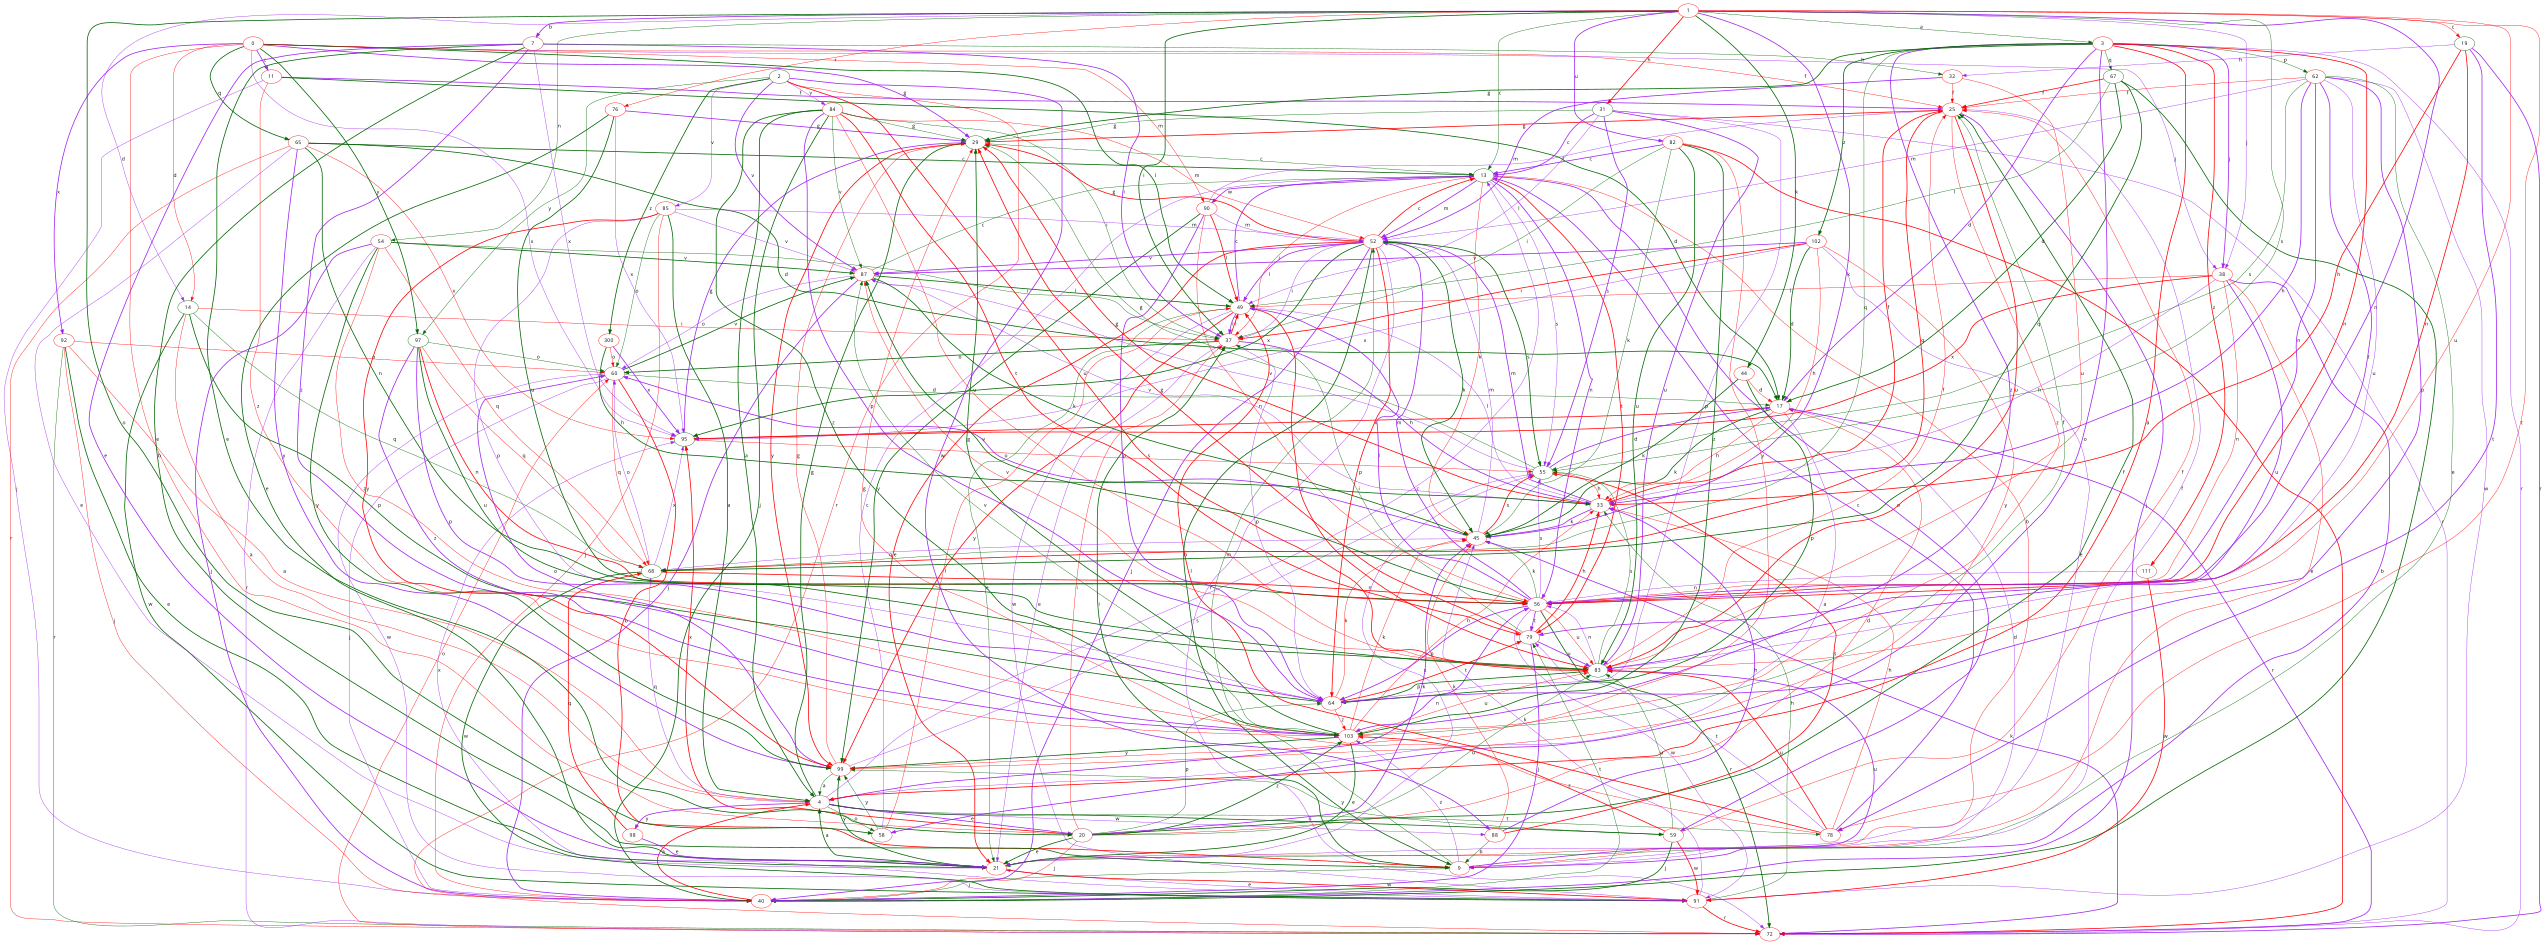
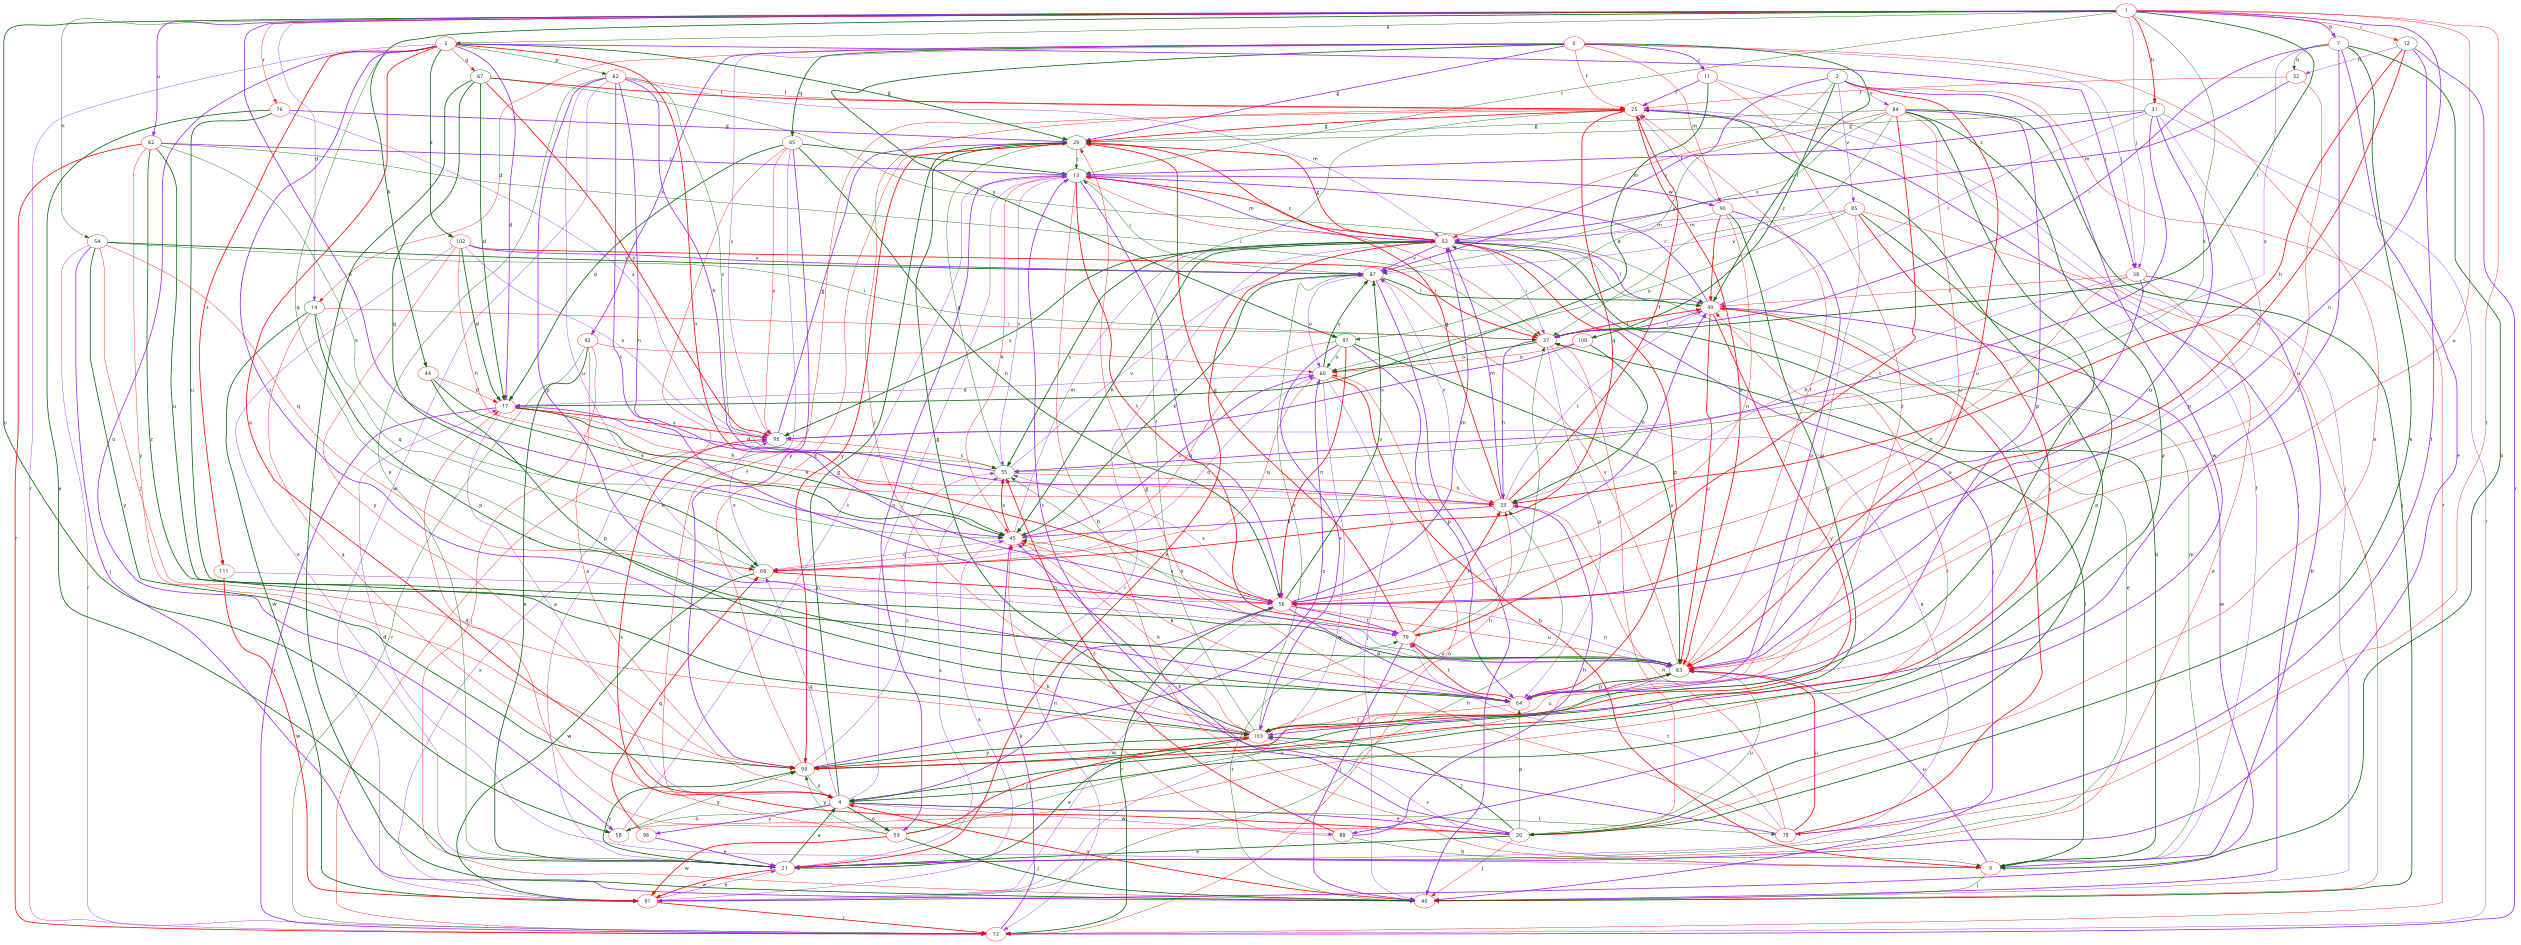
(2465, 44) -> (2407, 44)
(2108, 58) -> (462, 59)
(609, 340) -> (1583, 340)
(1138, 397) -> (916, 390)
(1473, 431) -> (624, 248)
(1043, 777) -> (1910, 880)
